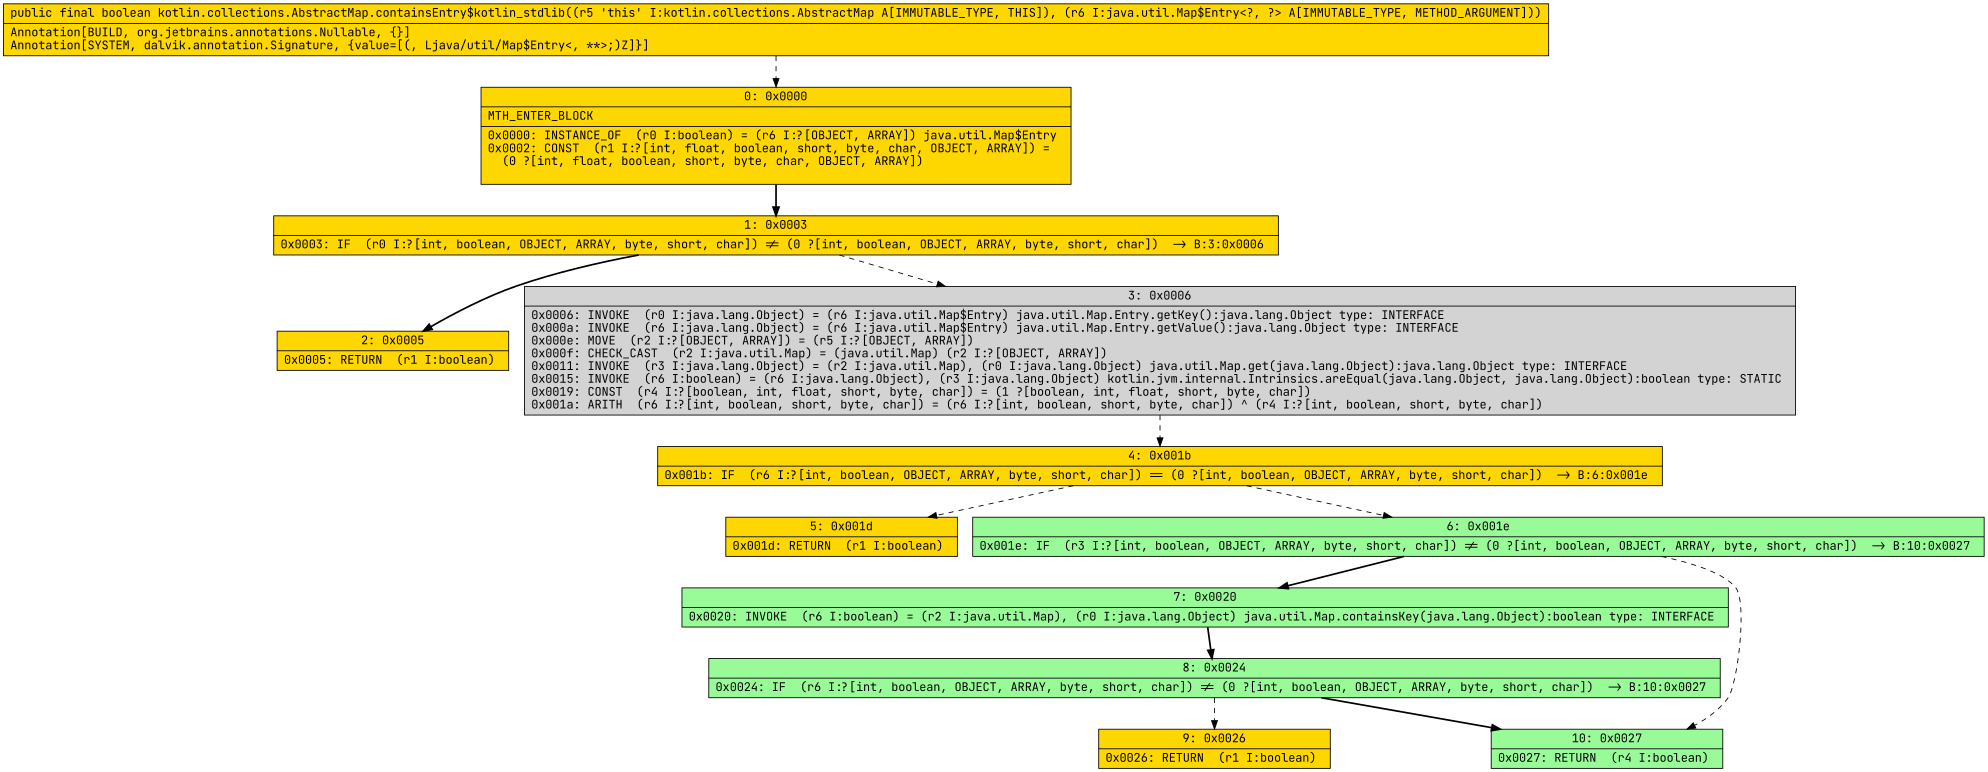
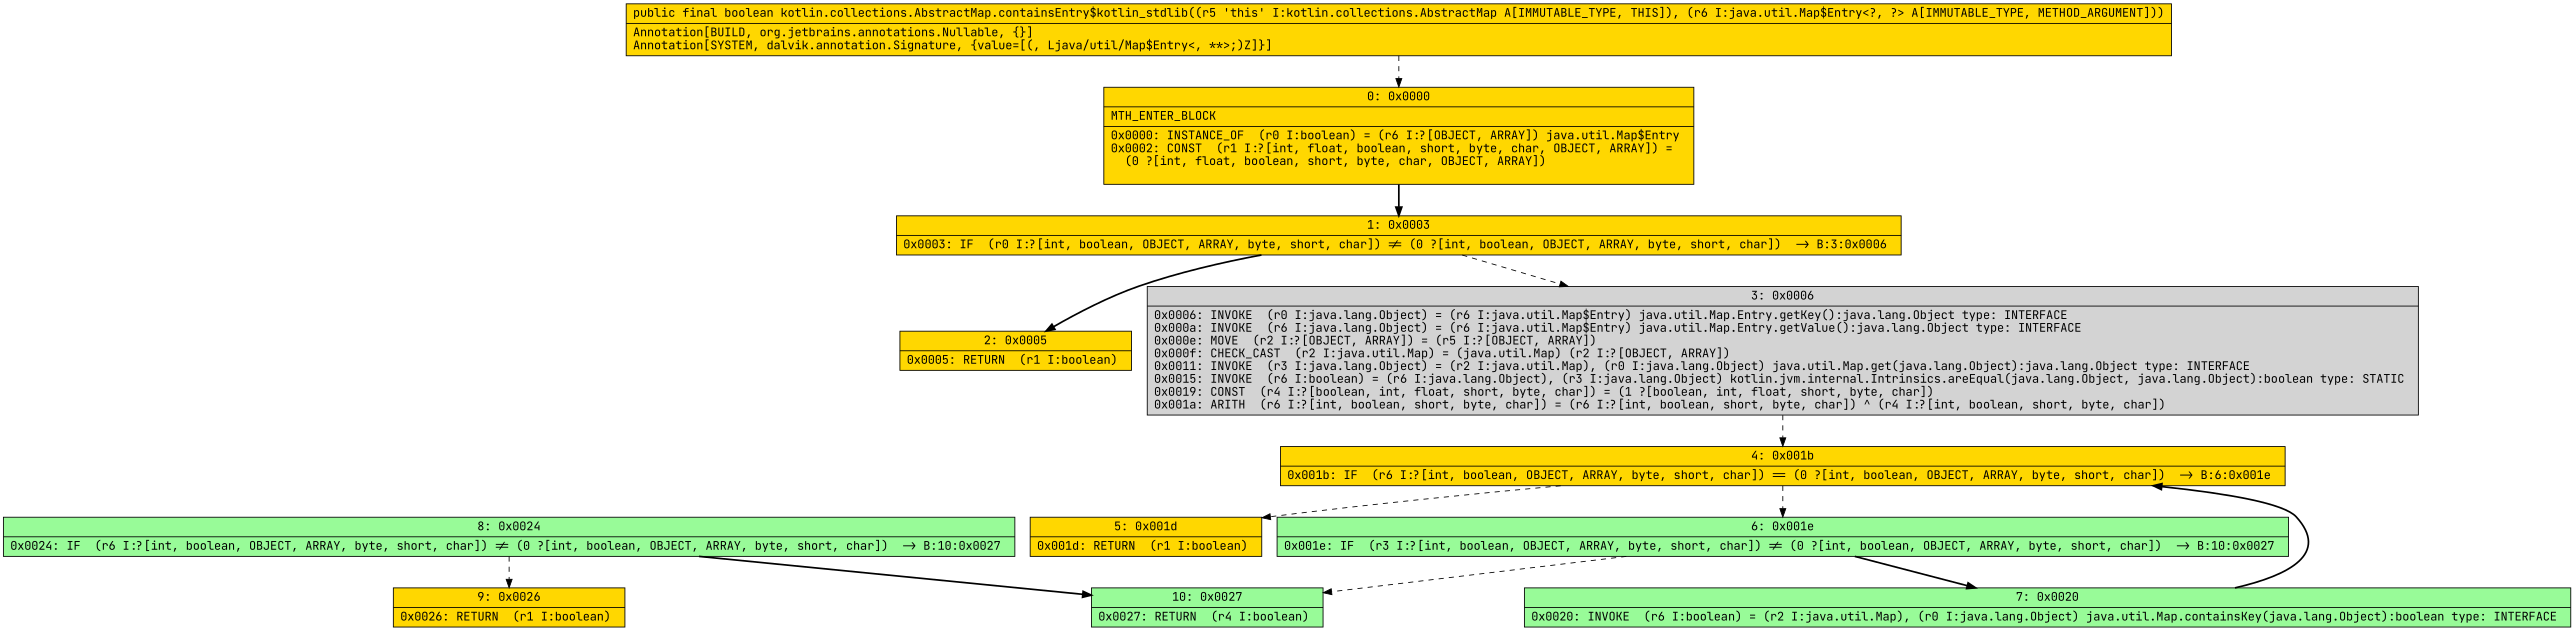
(1209, 638) -> (2289, 512)
